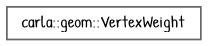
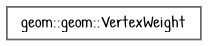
(104, 23) -> (104, 23)
